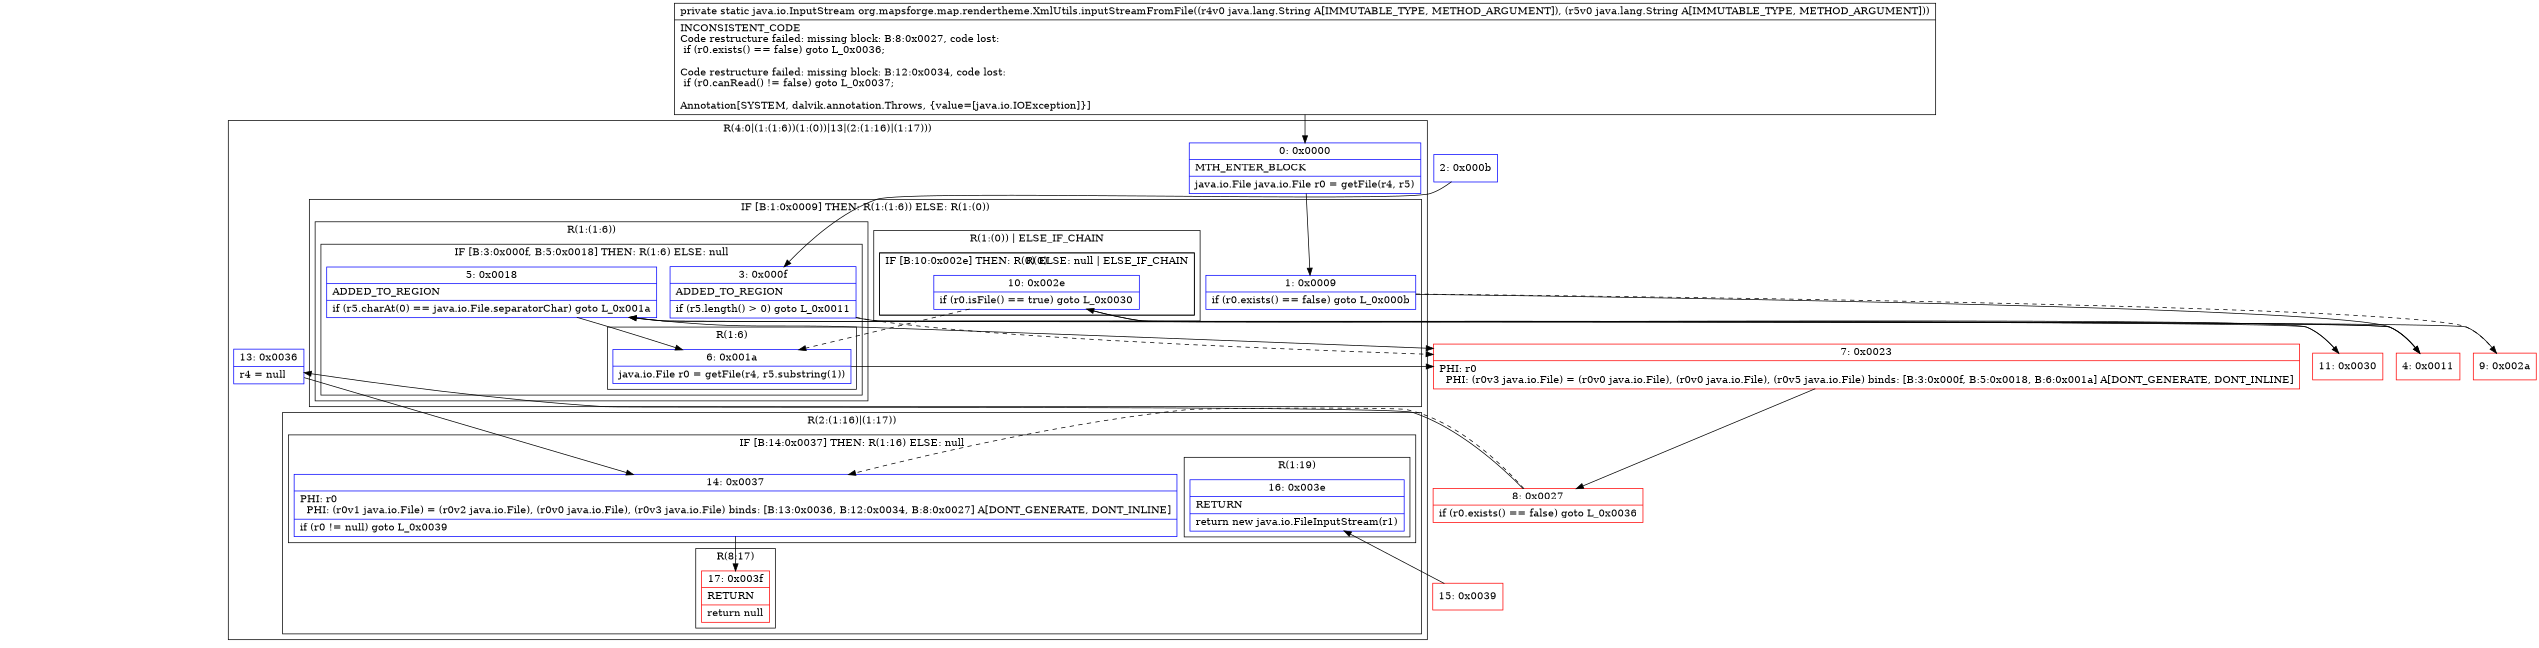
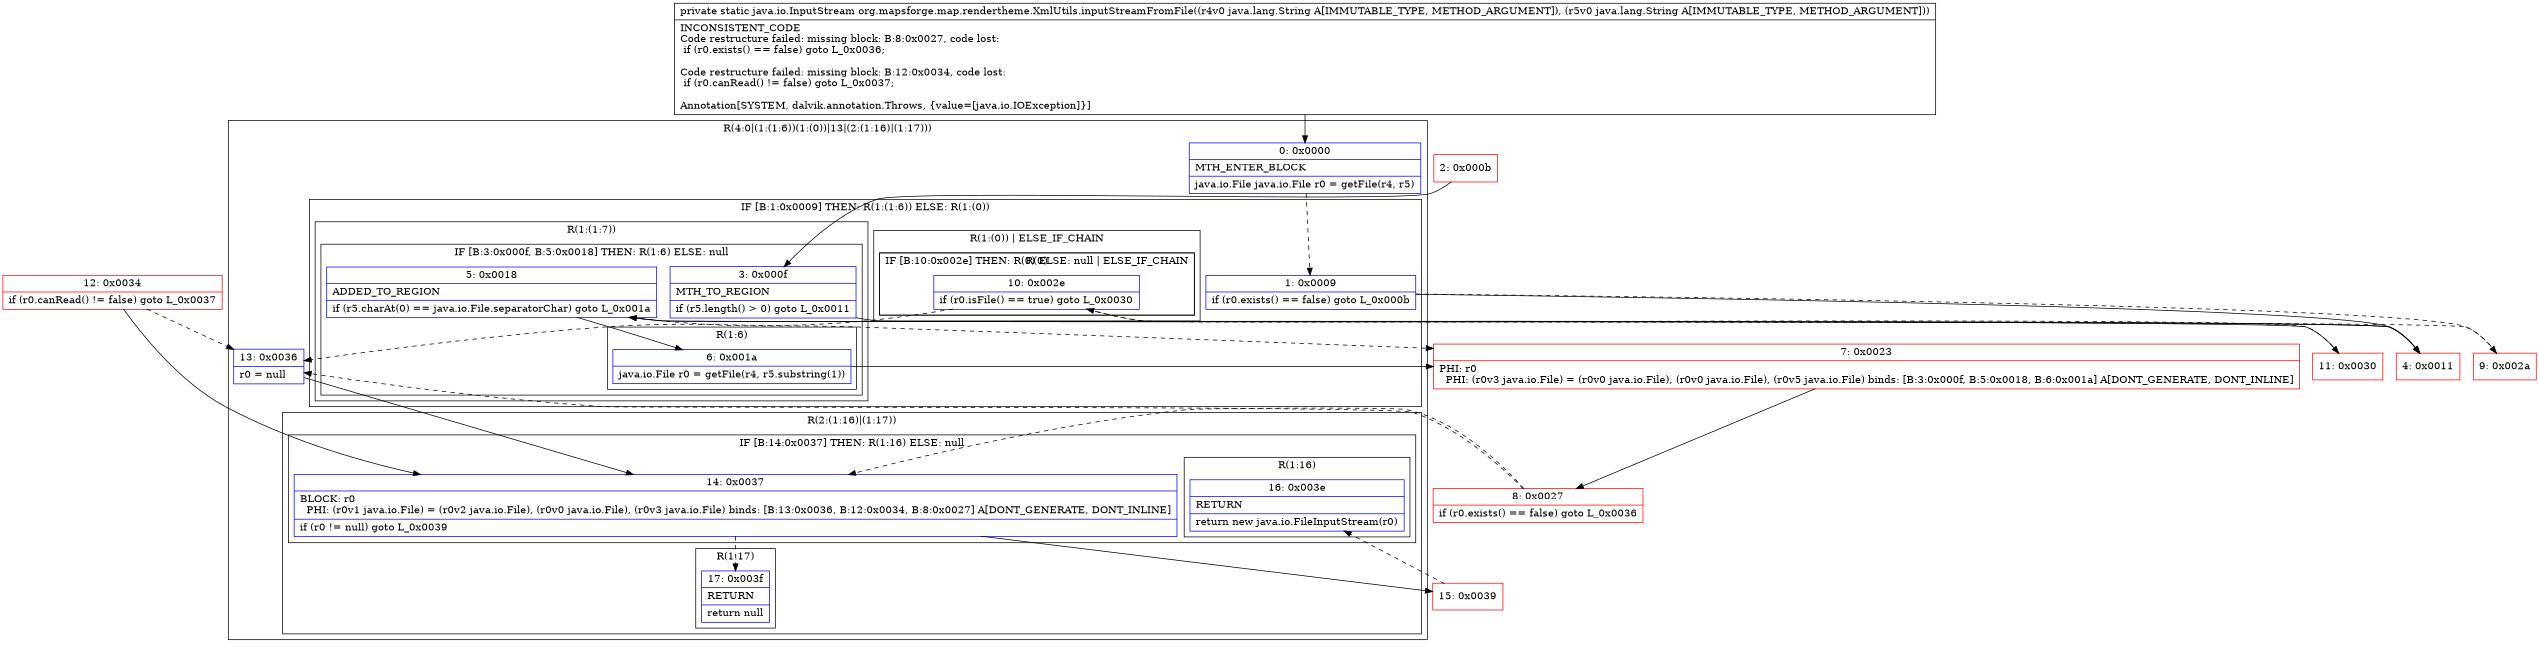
(1466, 168) -> (1466, 168)
(592, 230) -> (592, 230)
(1308, 231) -> (1308, 231)
none -> (113, 292)
(730, 292) -> (723, 292)
(1713, 321) -> (1713, 321)
(1800, 322) -> (1800, 322)
(851, 337) -> (583, 329)
(1128, 337) -> (1029, 333)
(1141, 342) -> none
(263, 375) -> (263, 375)
(929, 407) -> (929, 407)
(1297, 466) -> (1297, 466)
(321, 499) -> (330, 499)
(1297, 522) -> (1297, 522)
(736, 553) -> (736, 553)
(736, 557) -> (736, 557)
(1397, 559) -> (1397, 559)
none -> (1203, 563)
(736, 597) -> (736, 597)
